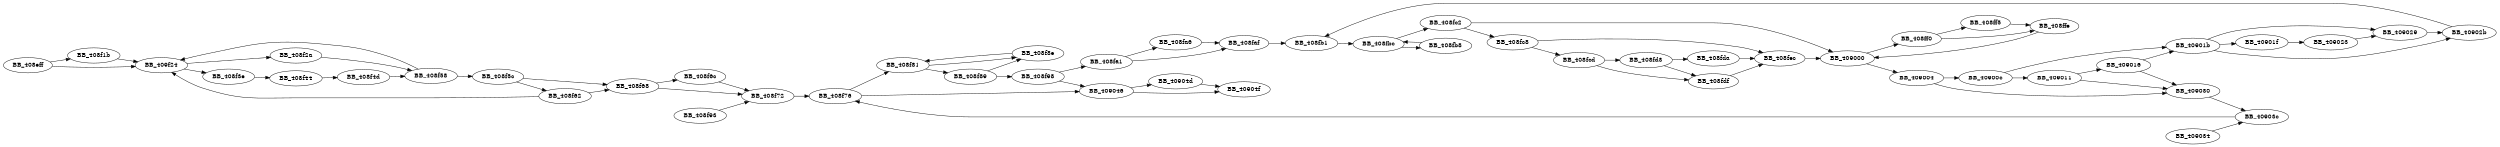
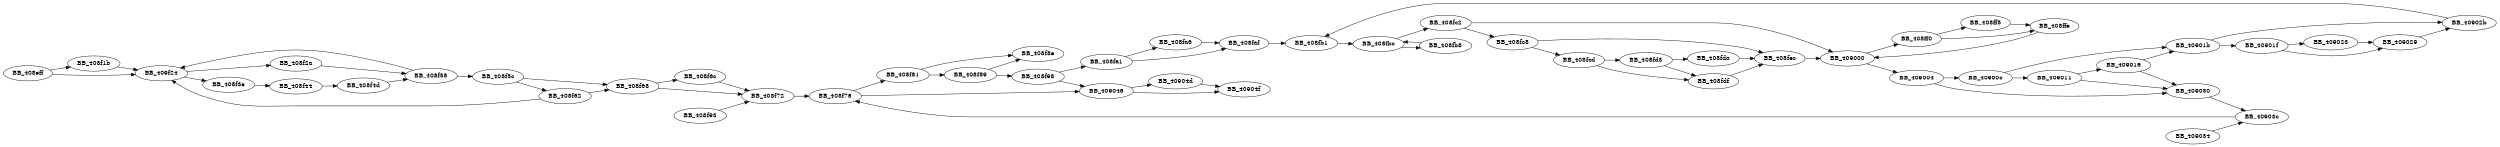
(2289, 26) -> (2330, 56)
(971, 56) -> none
